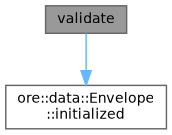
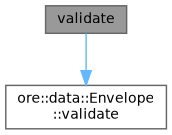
(86, 107) -> (86, 107)
